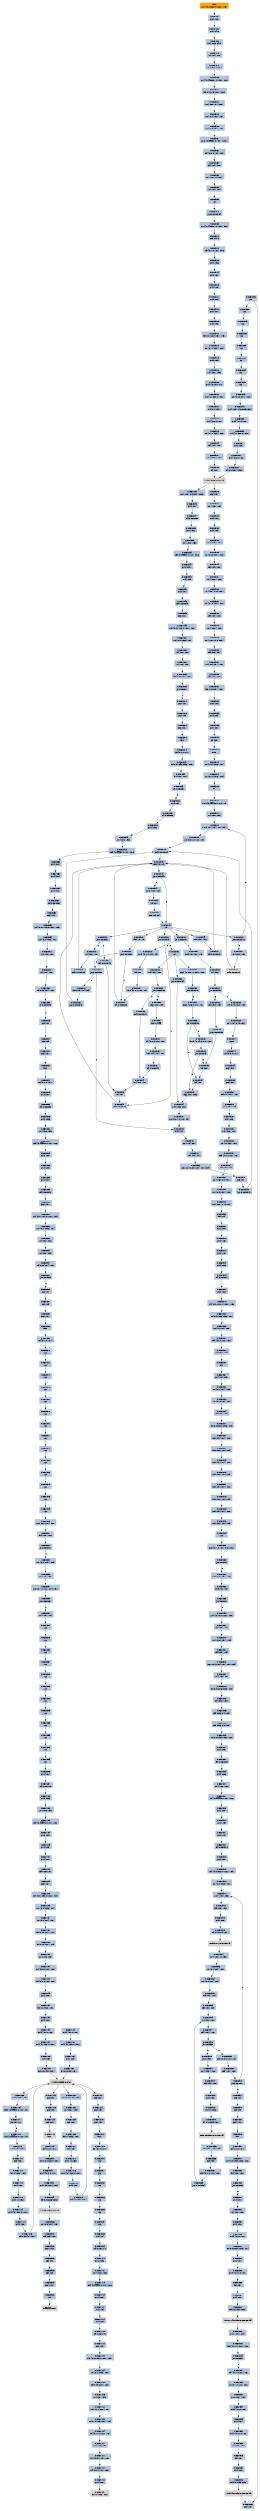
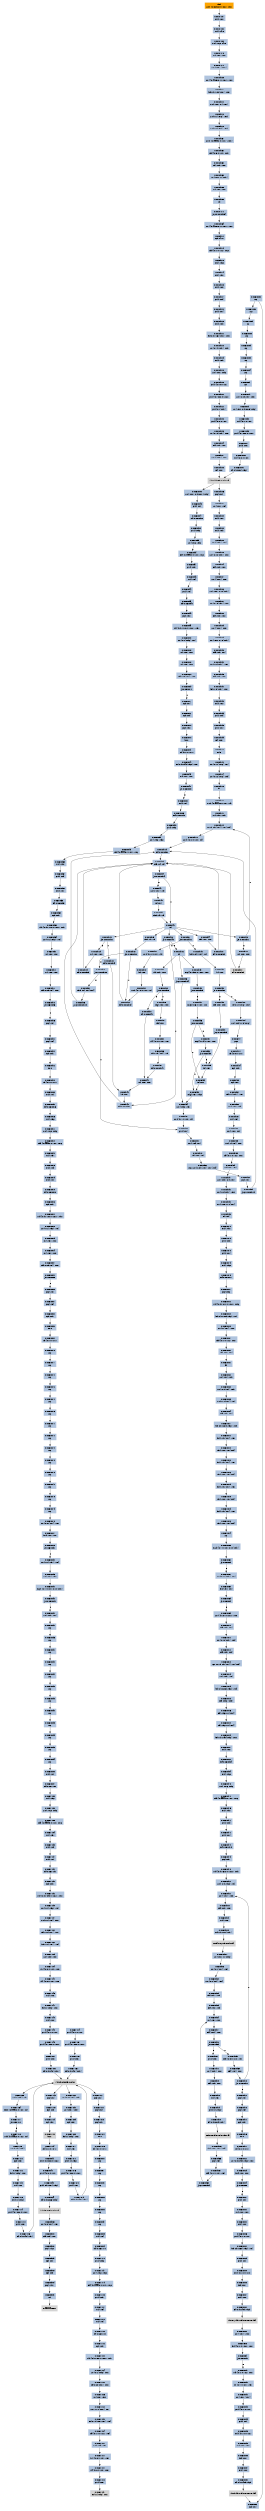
(156, 1022) -> (160, 1022)
